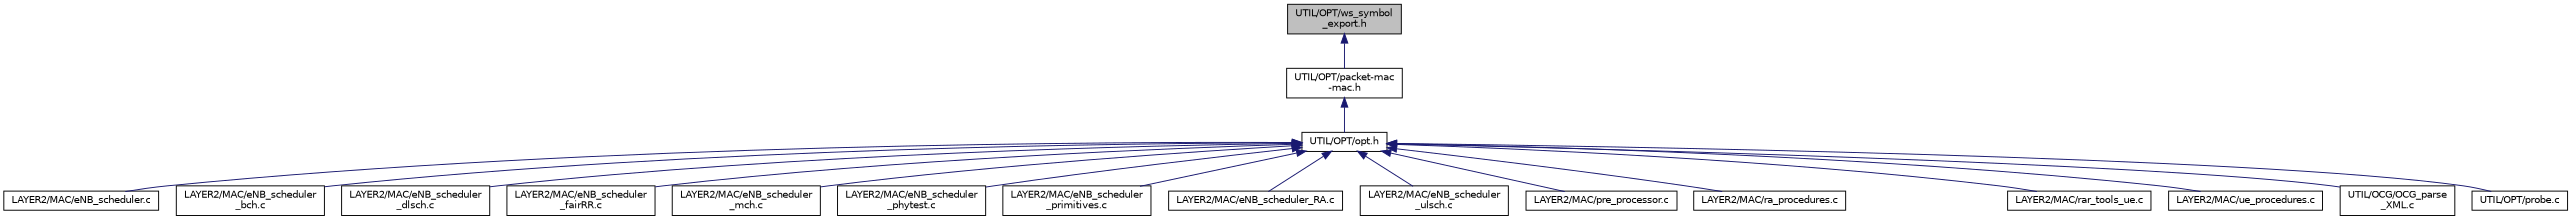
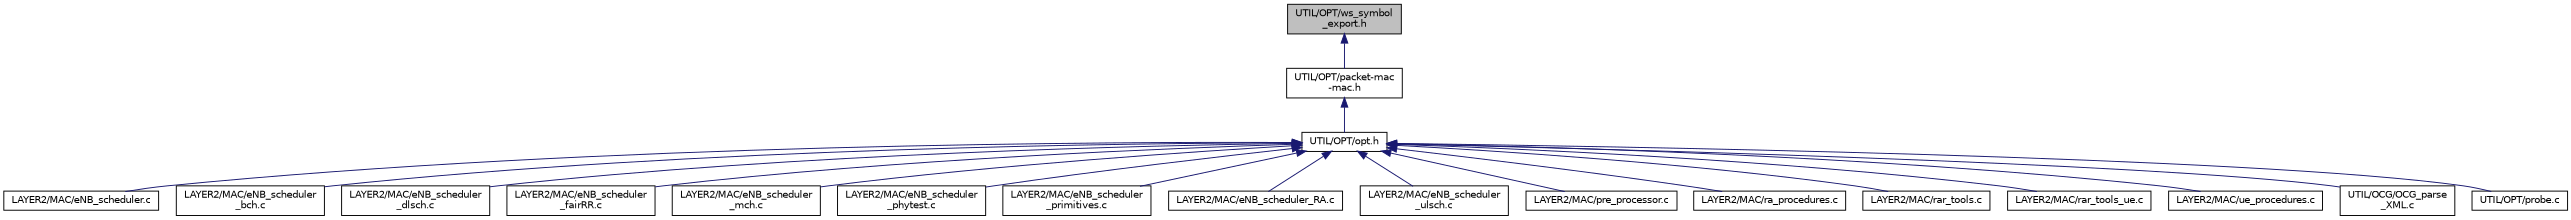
none -> (1926, 201)
